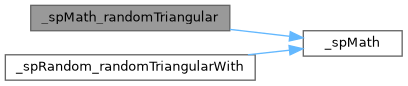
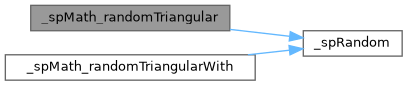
(353, 43) -> (353, 43)
(130, 67) -> (130, 67)
